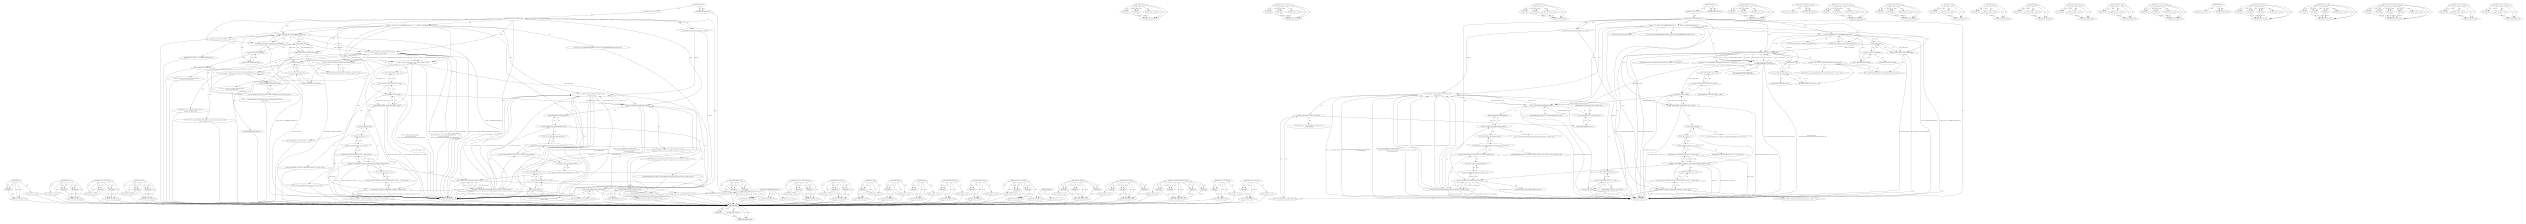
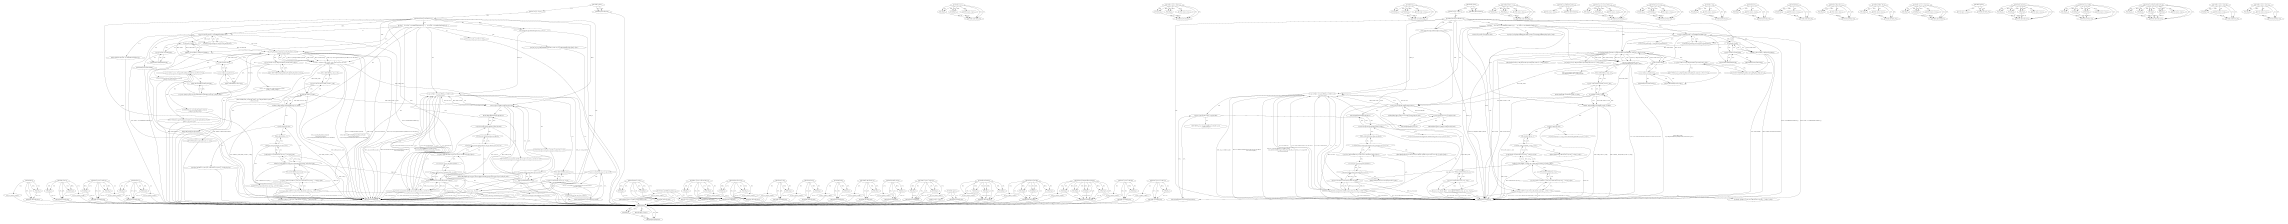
(1589, 110) -> (1443, 121)
none -> (435, 177)
none -> (1384, 181)
(1528, 189) -> none
(624, 196) -> (477, 174)
